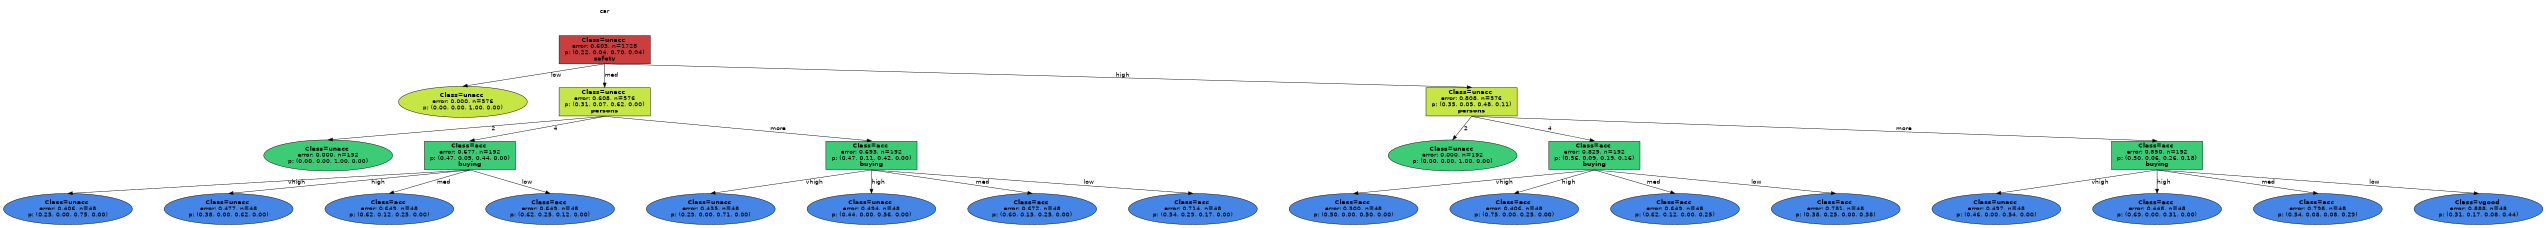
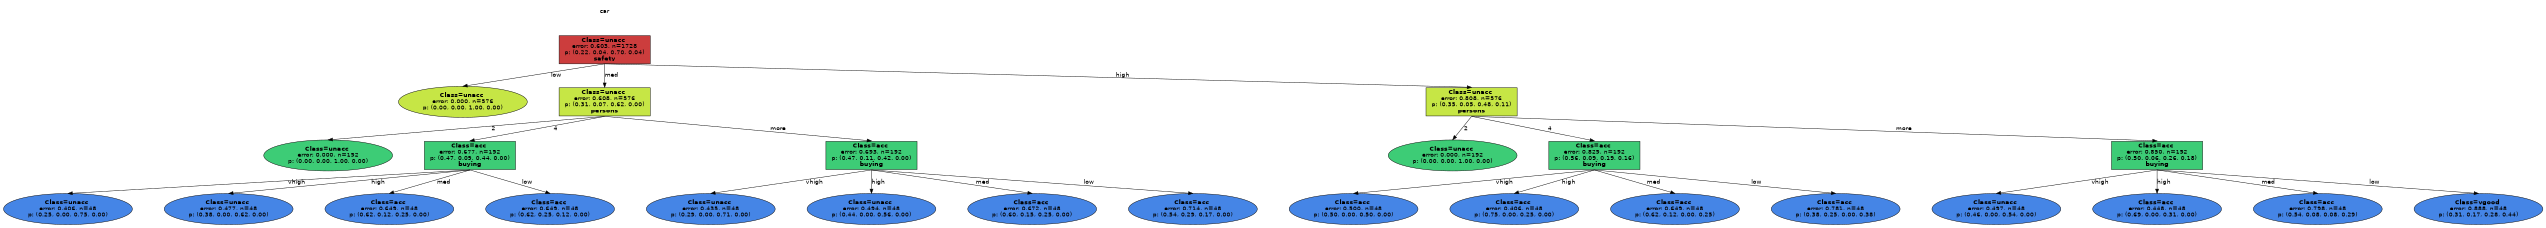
(2478, 215) -> (2478, 215)
